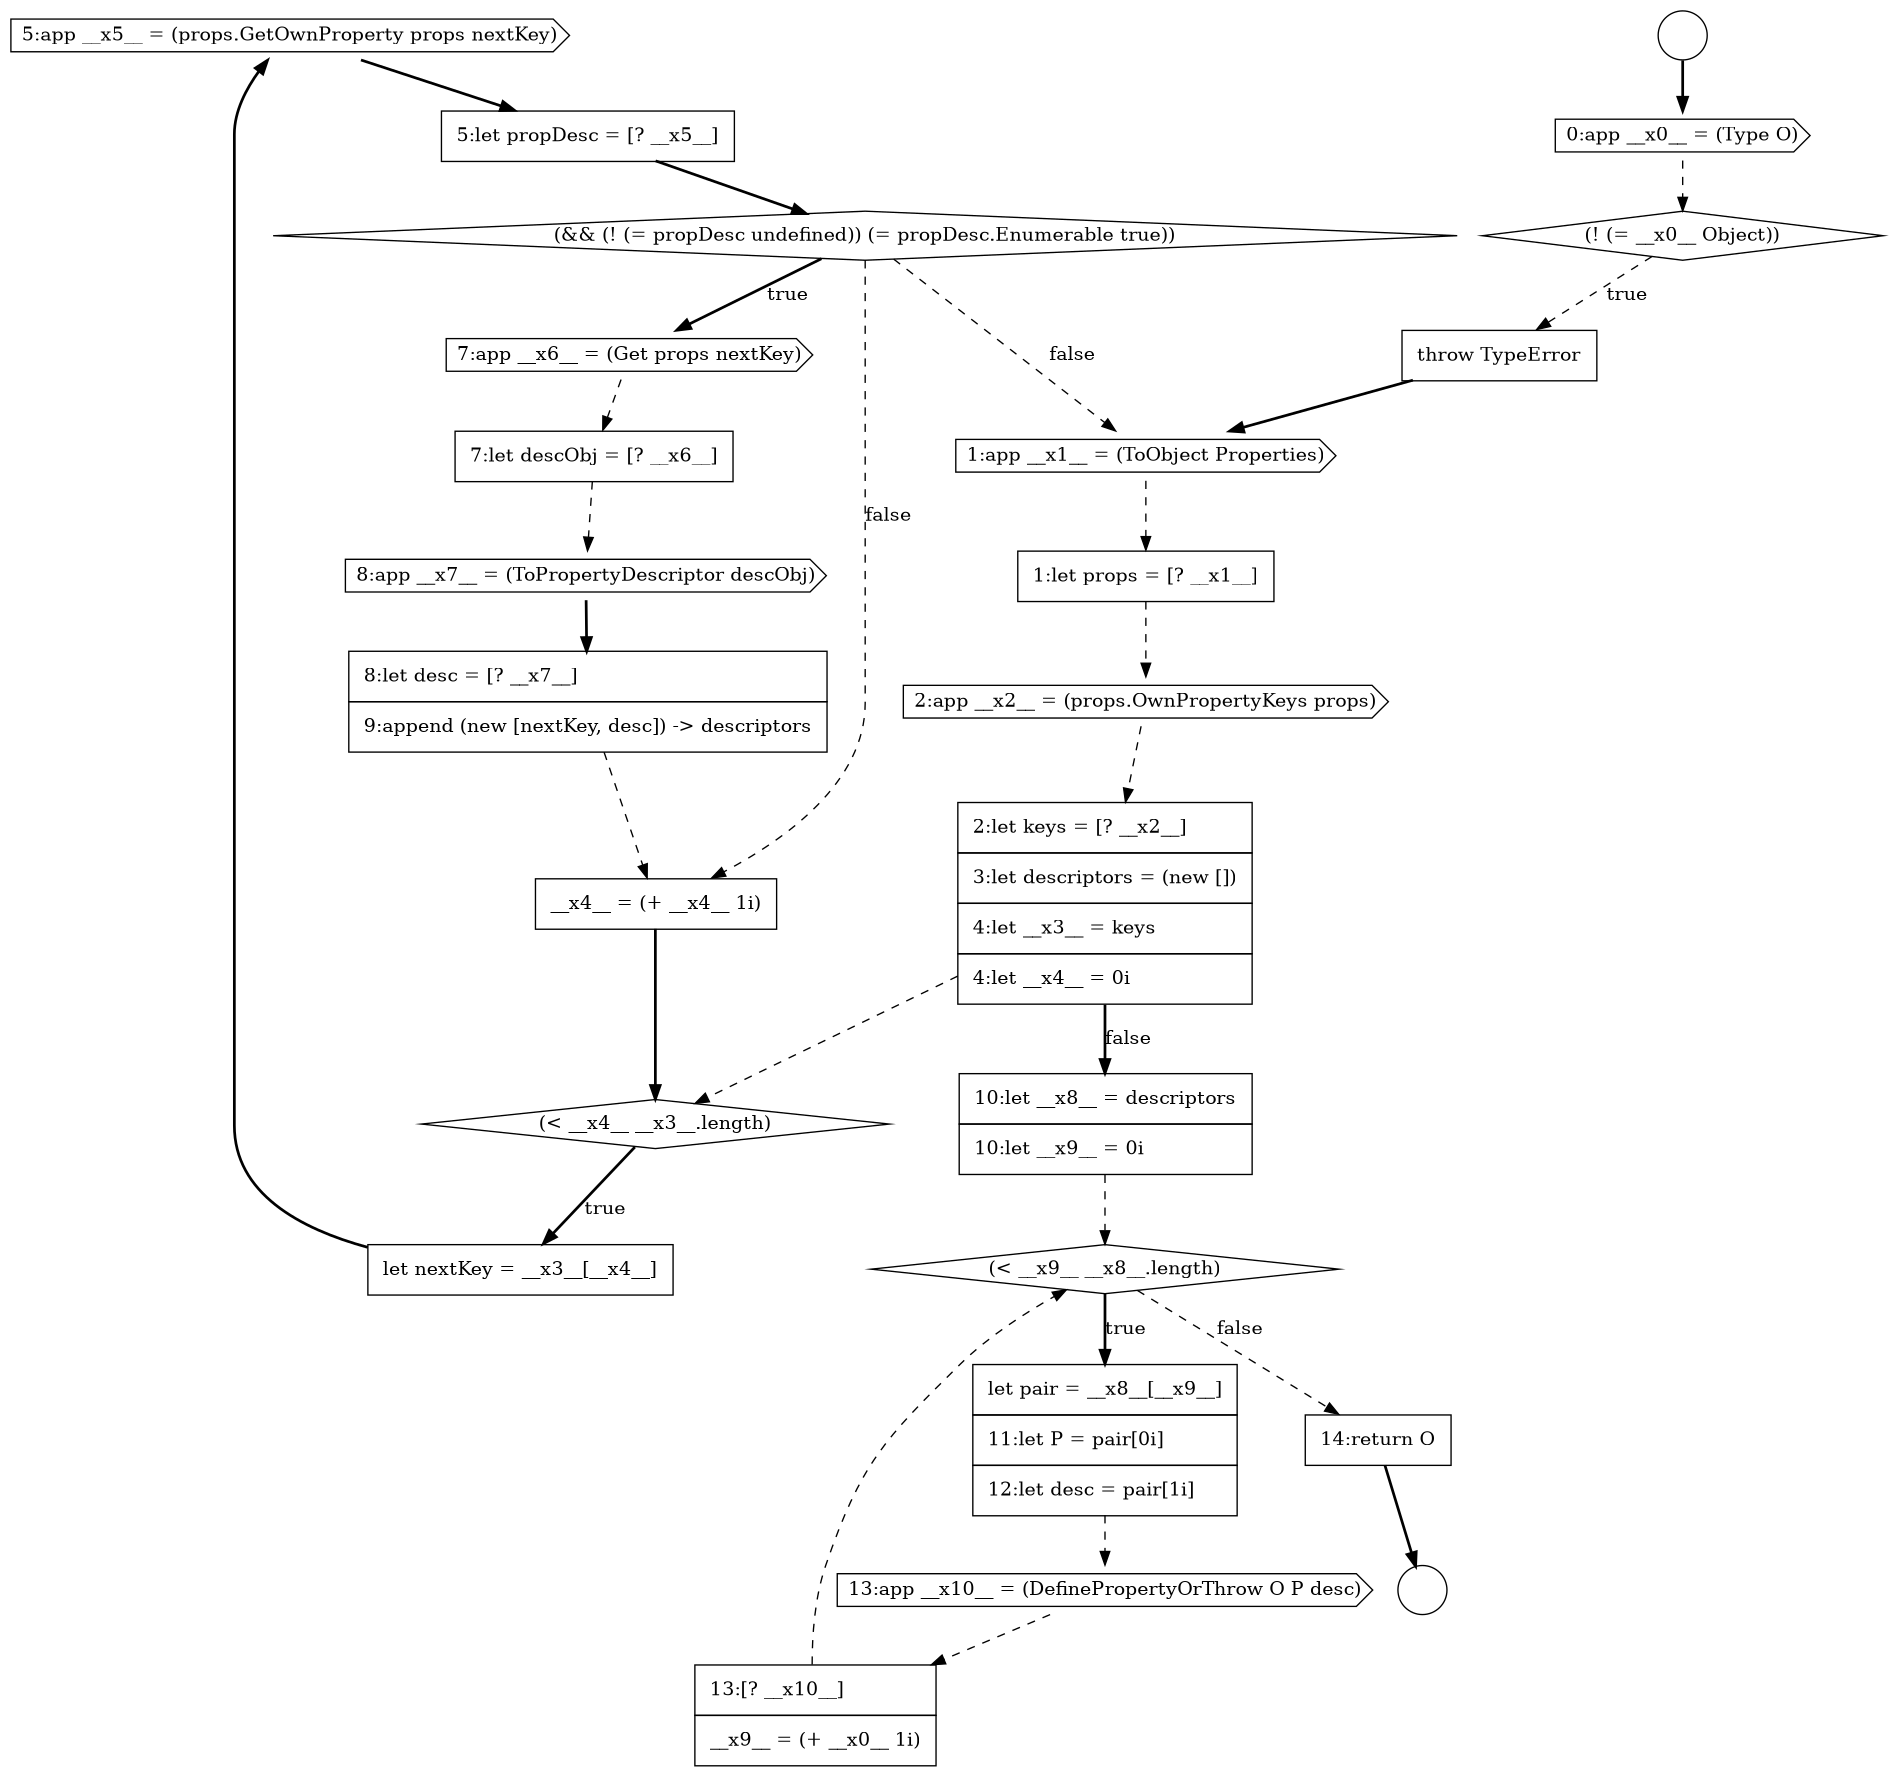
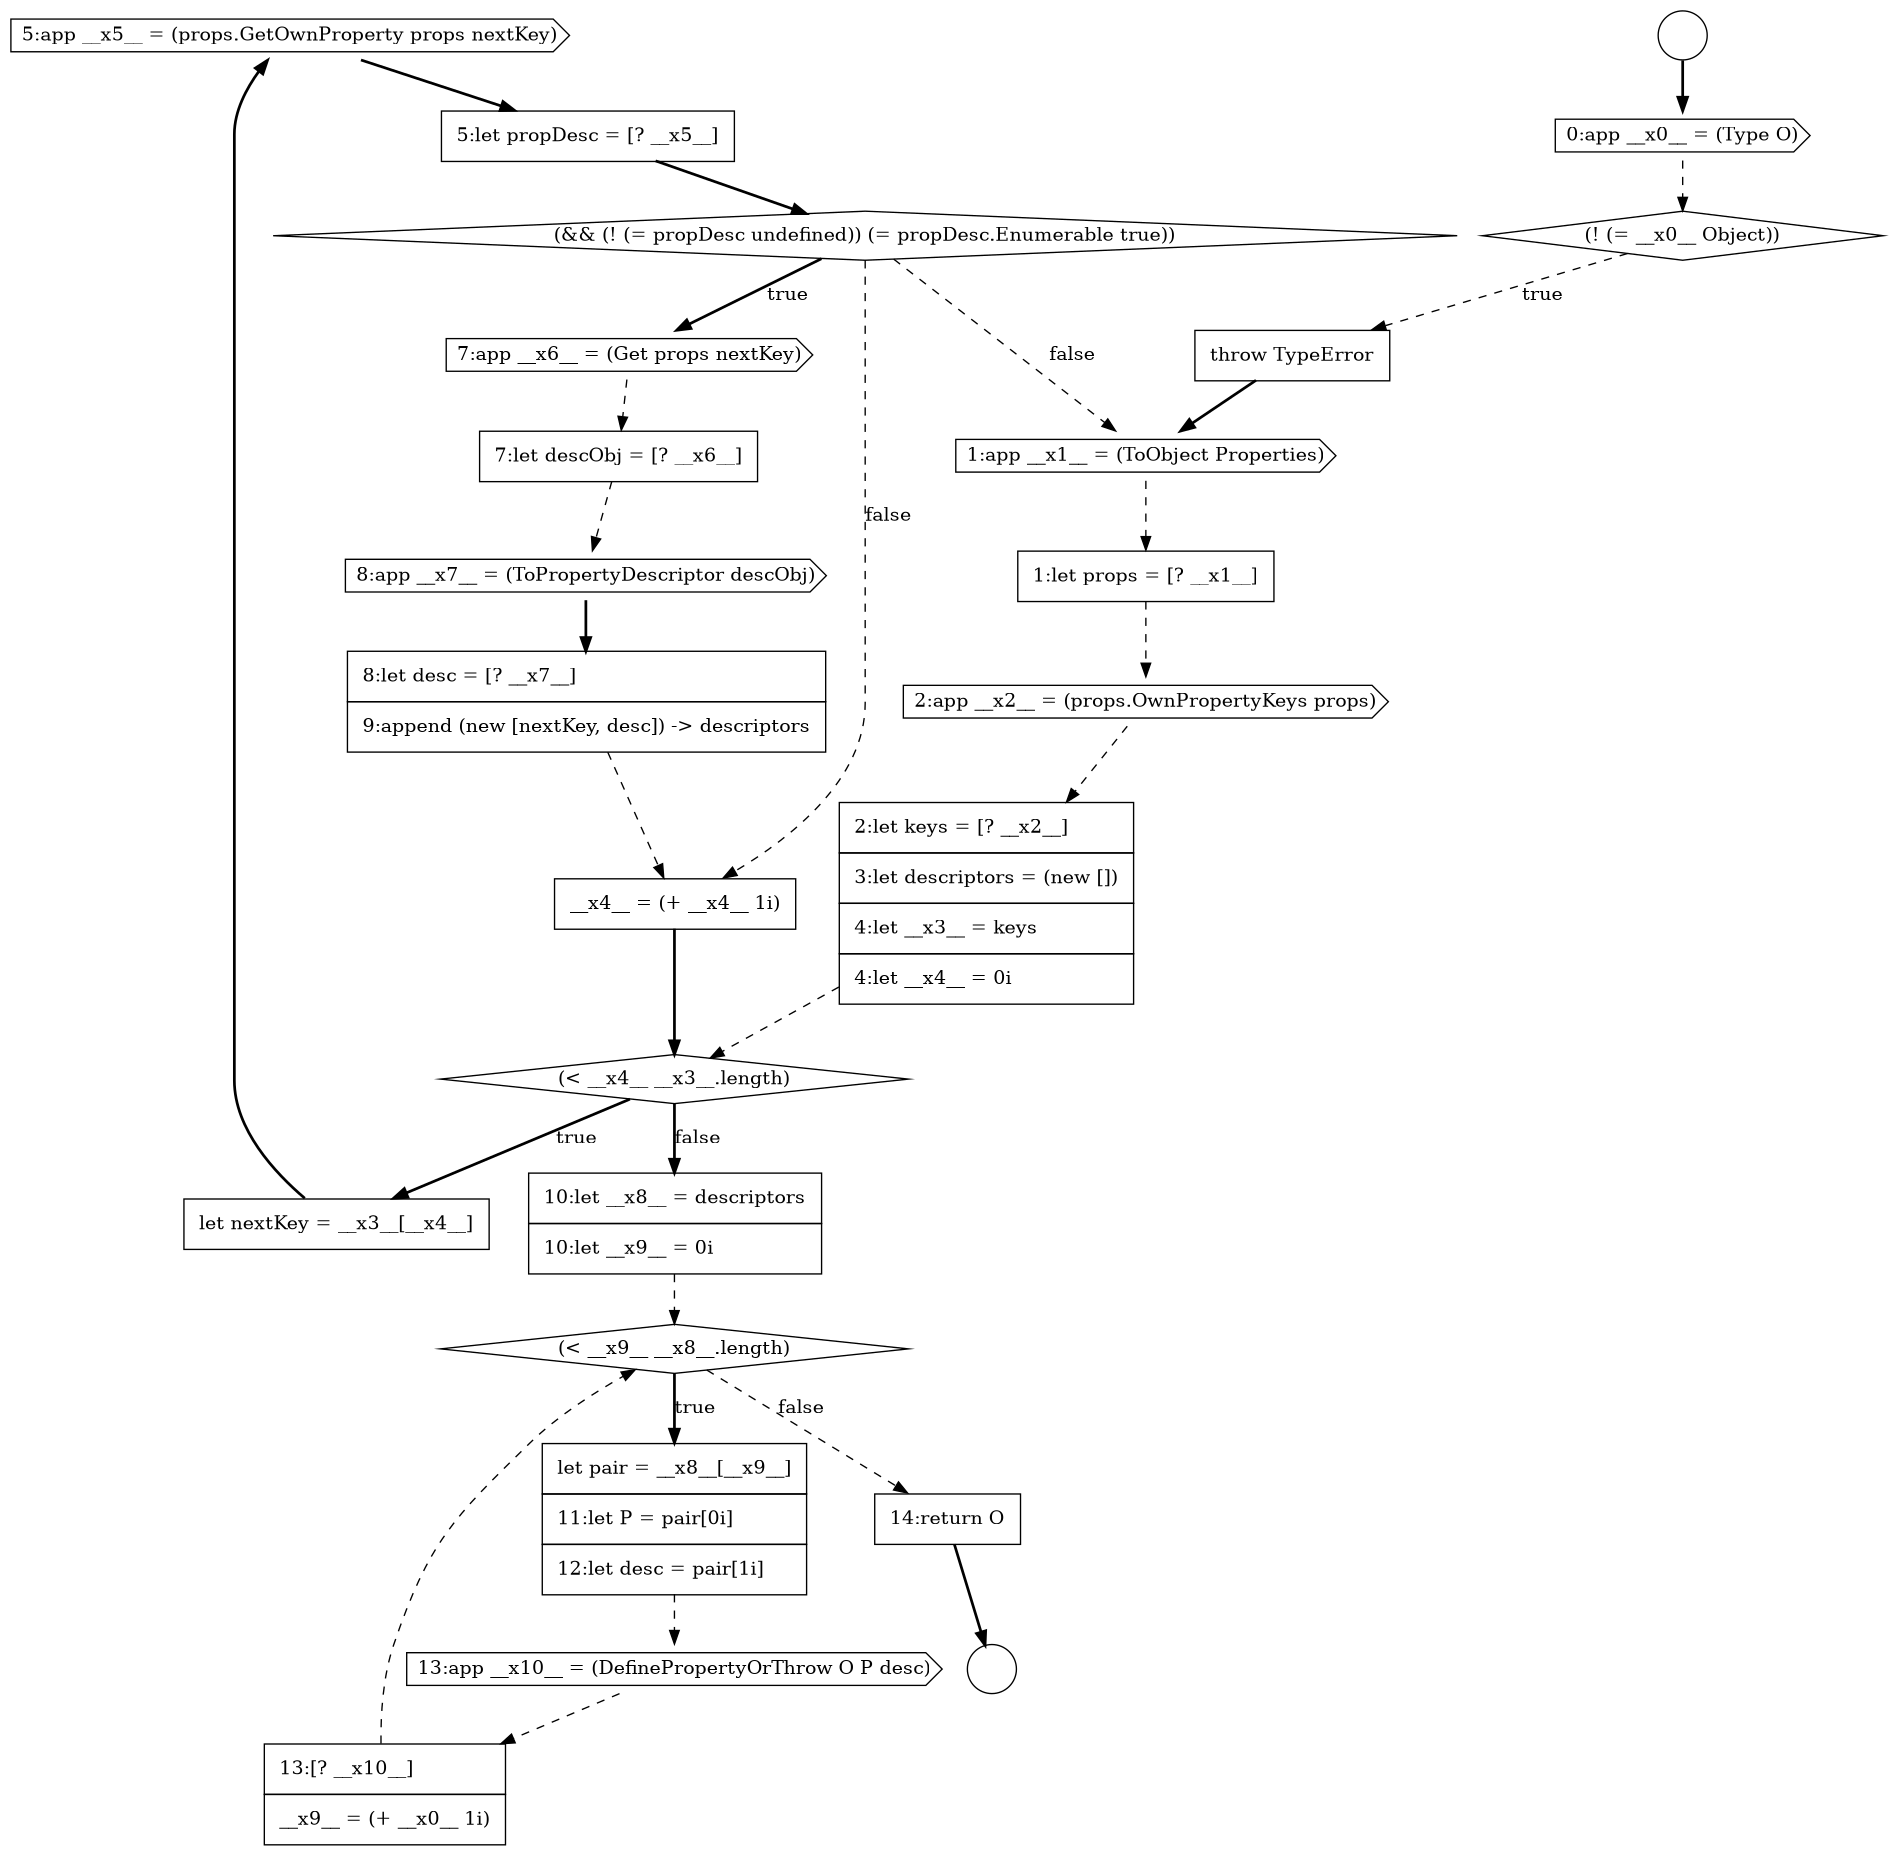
(1105, 1032) -> (674, 1131)
